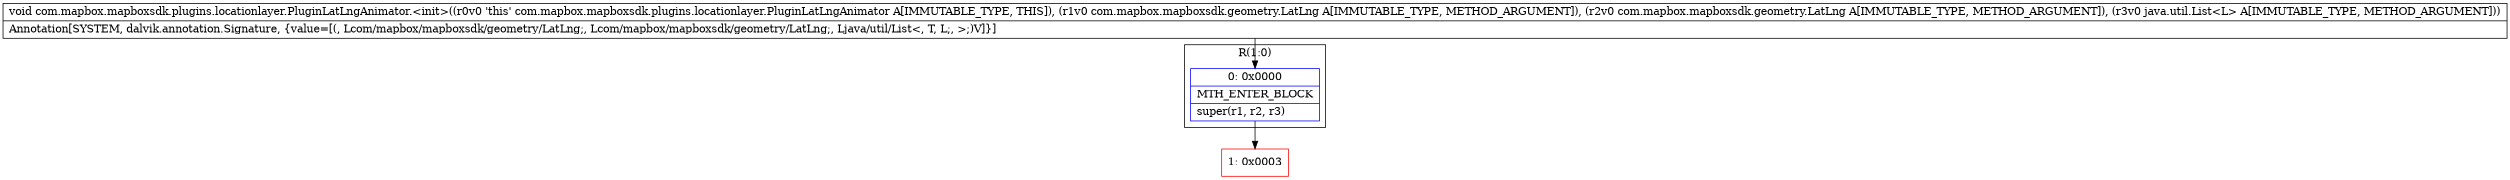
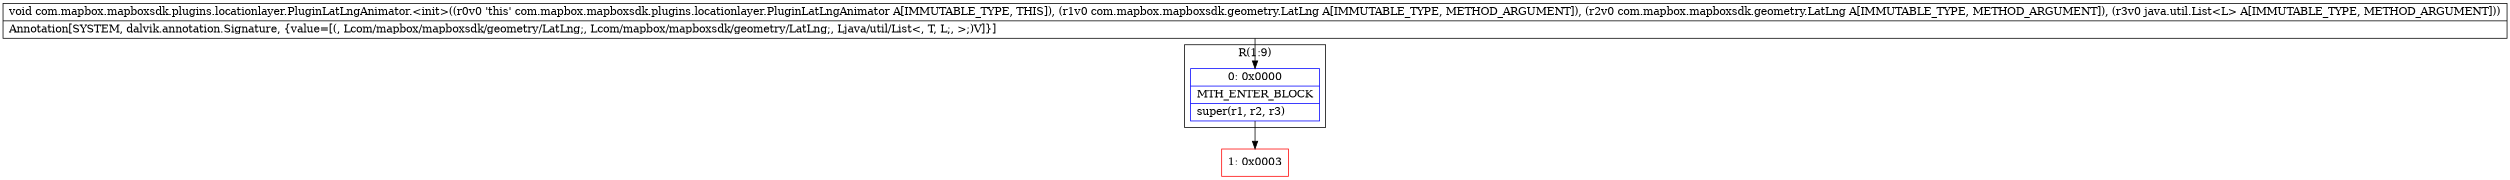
(1255, 53) -> (1255, 53)
